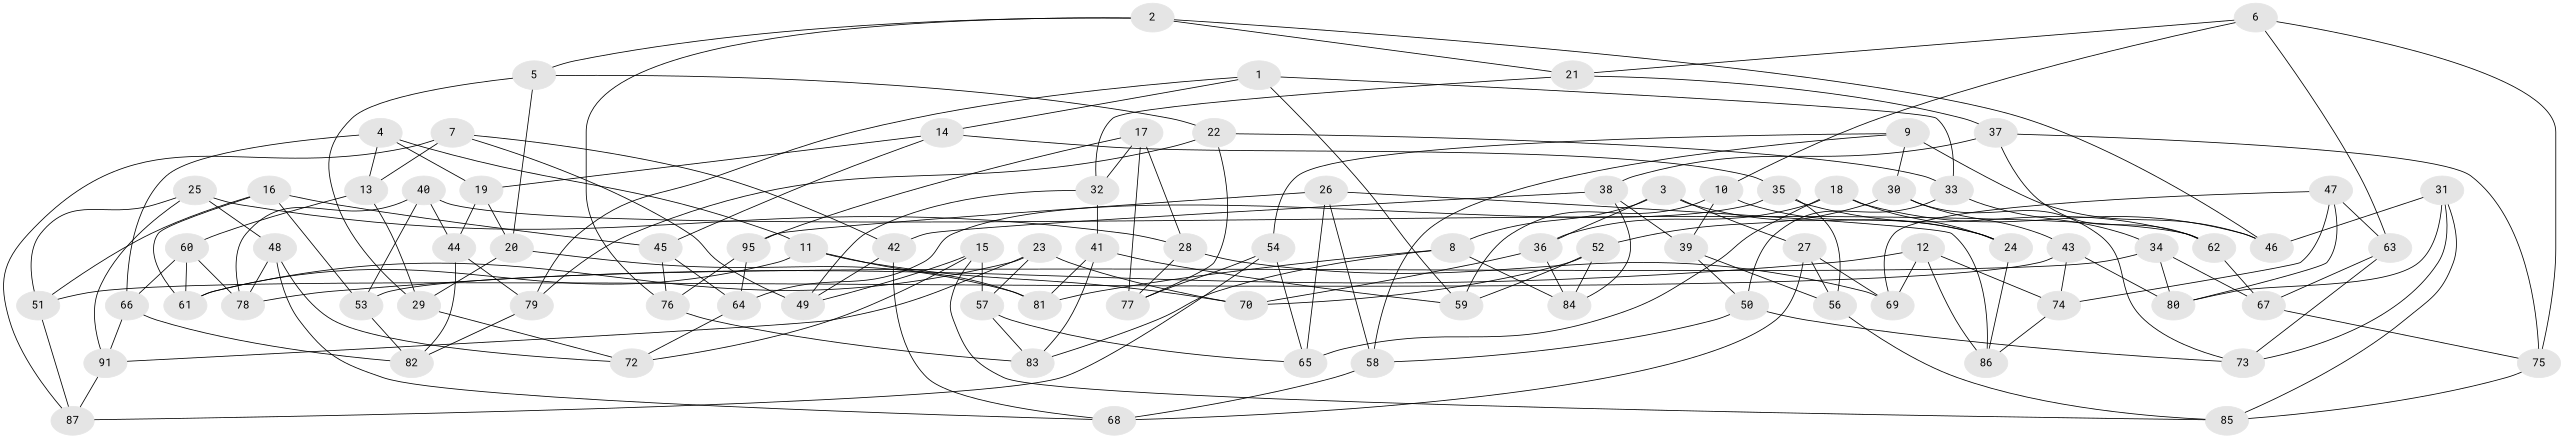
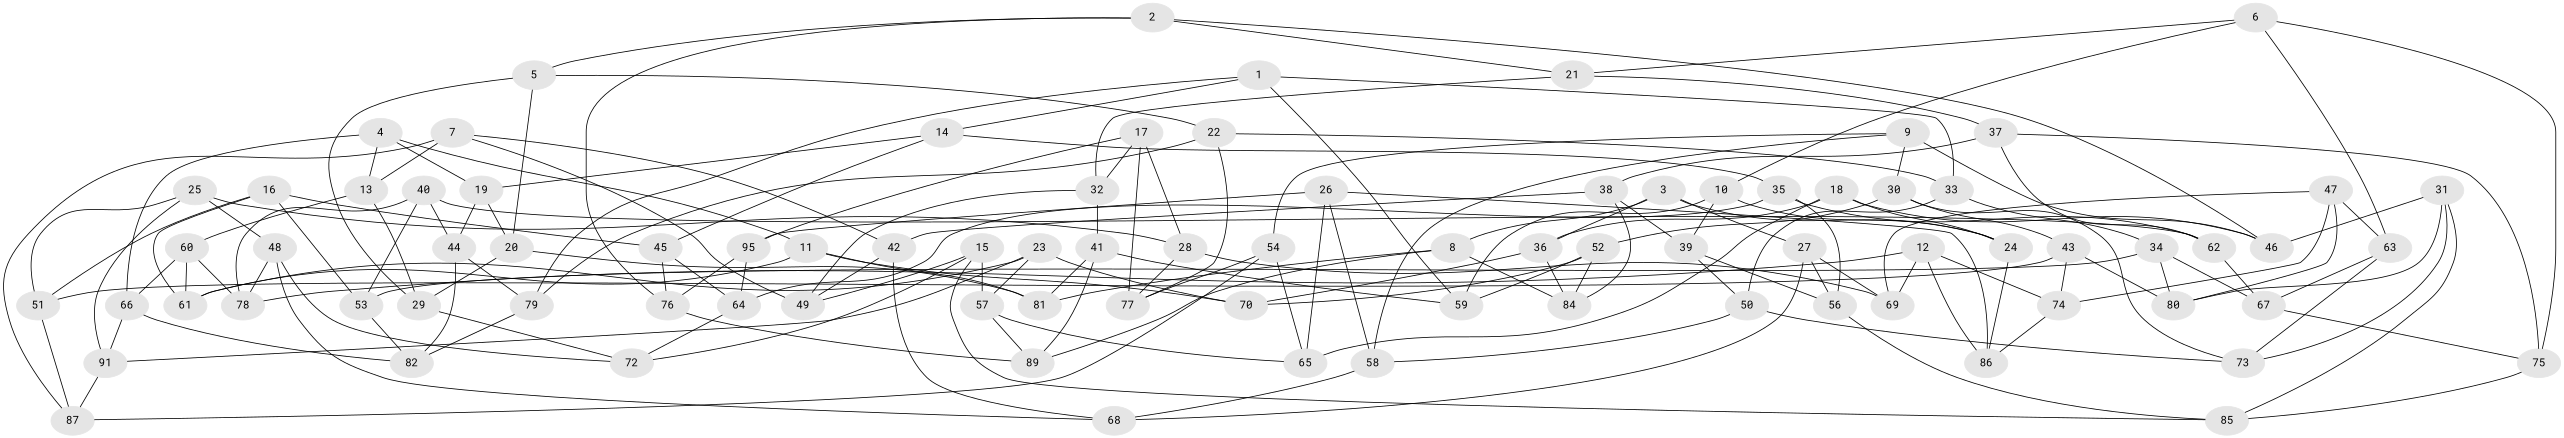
(1033, 363) -> (1033, 363)
